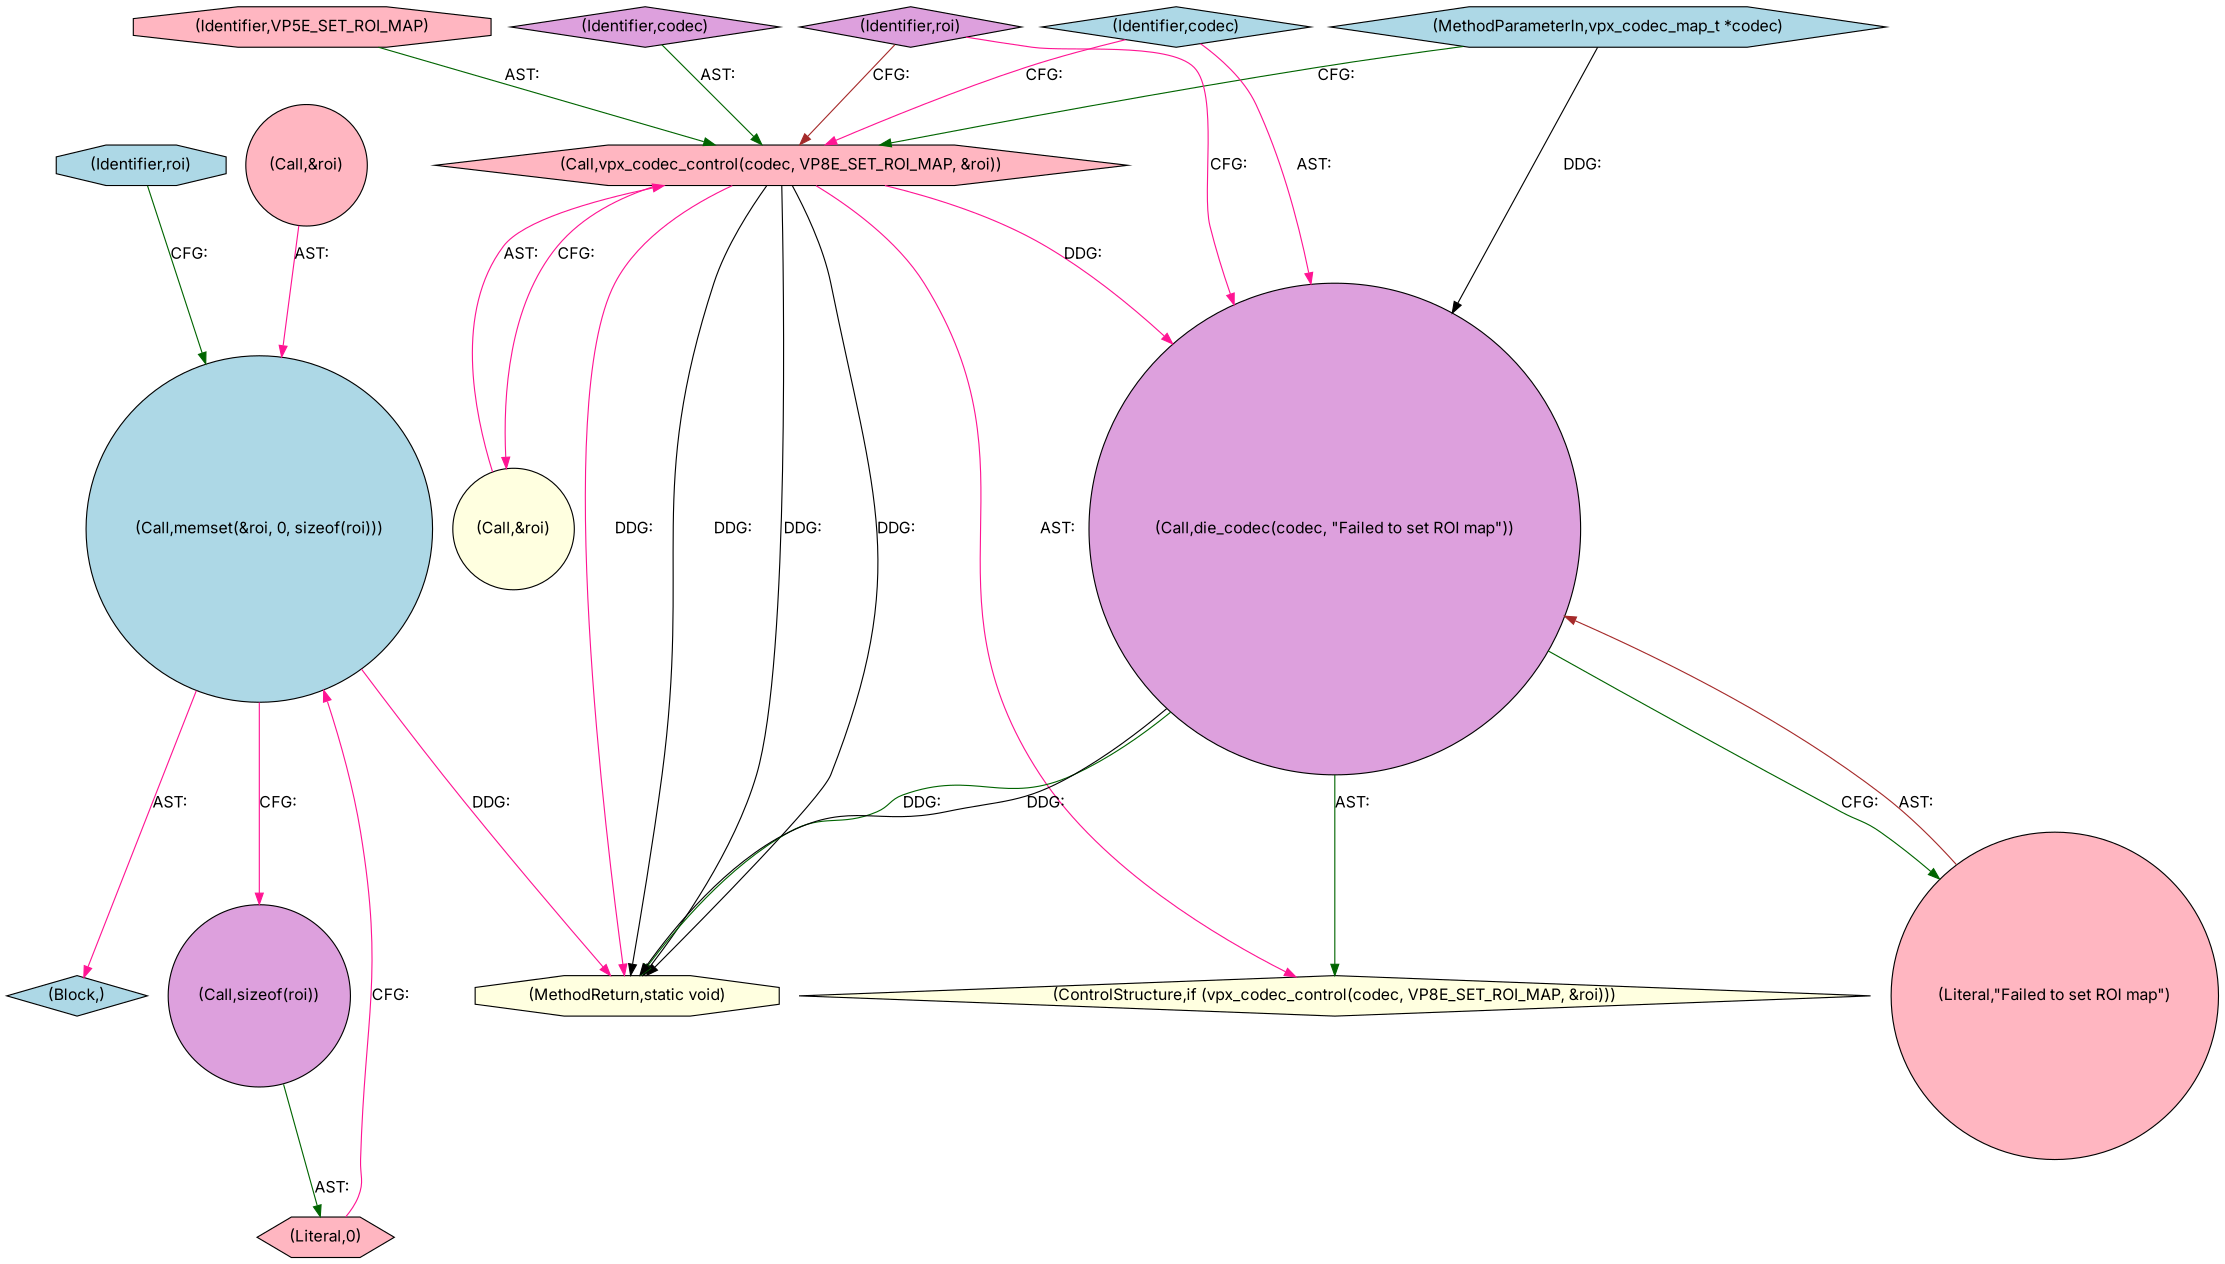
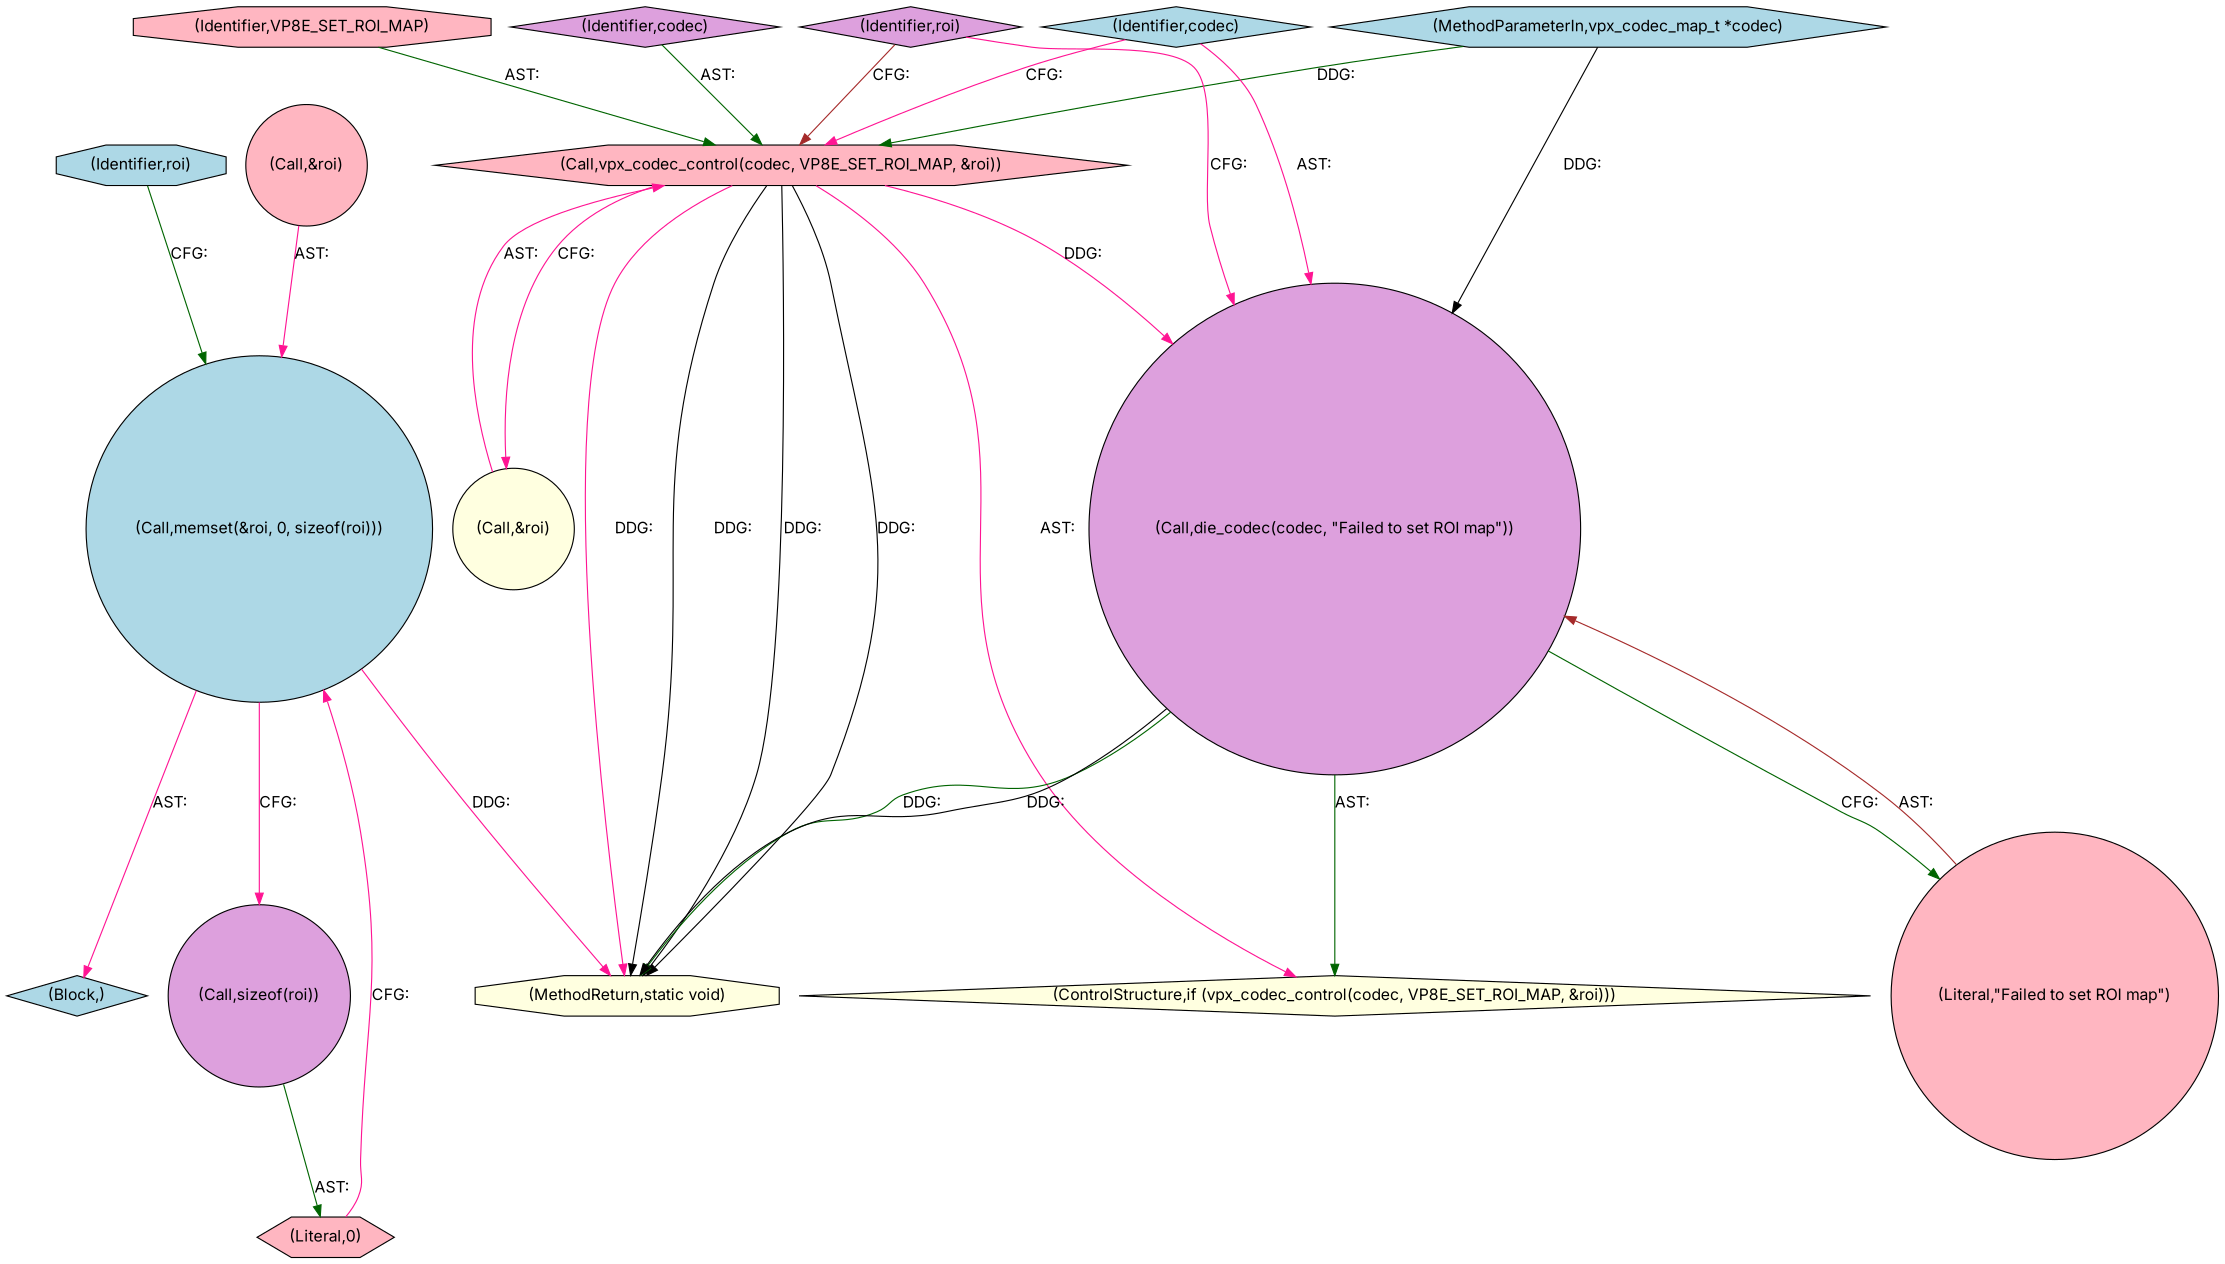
(312, 27) -> (312, 27)
(1338, 76) -> (1338, 76)
